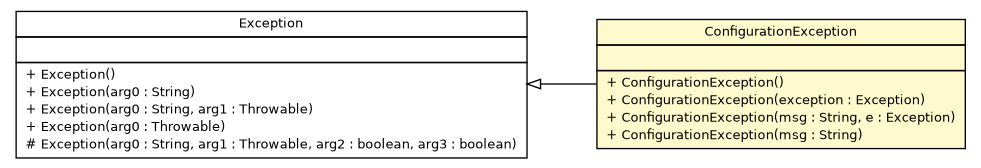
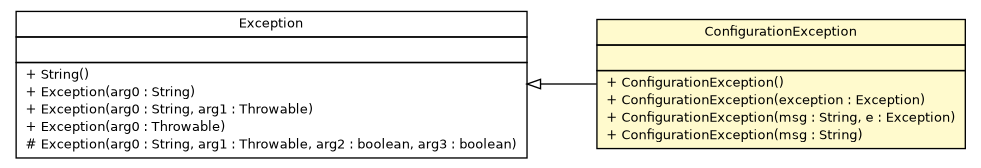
(71, 75) -> (58, 75)
